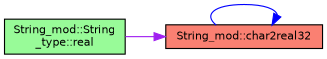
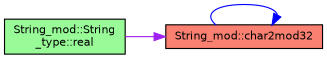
(244, 37) -> (244, 37)
